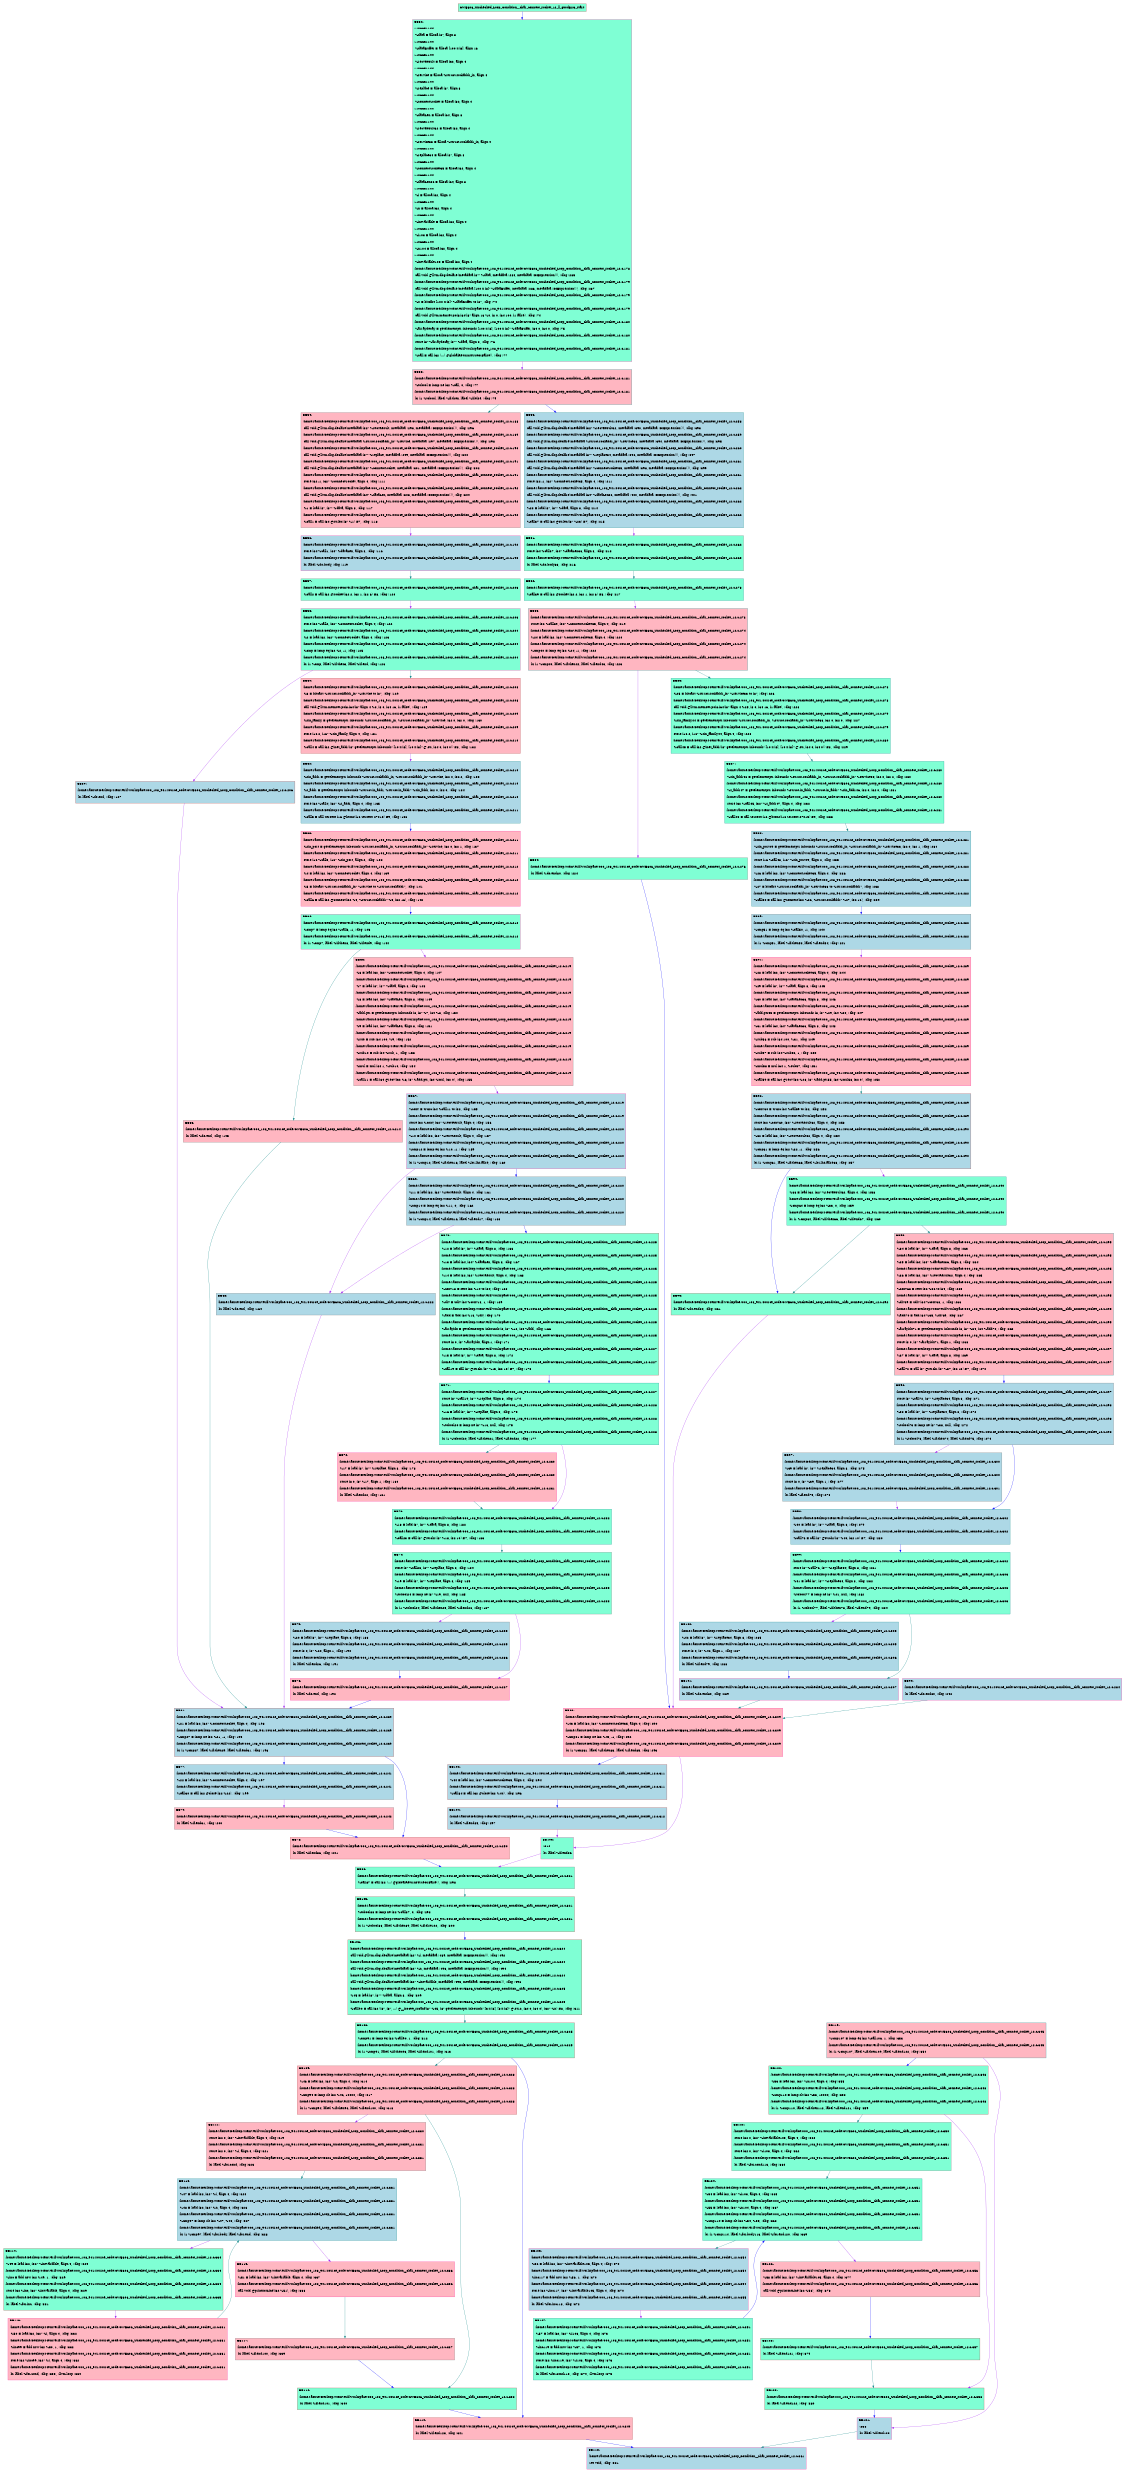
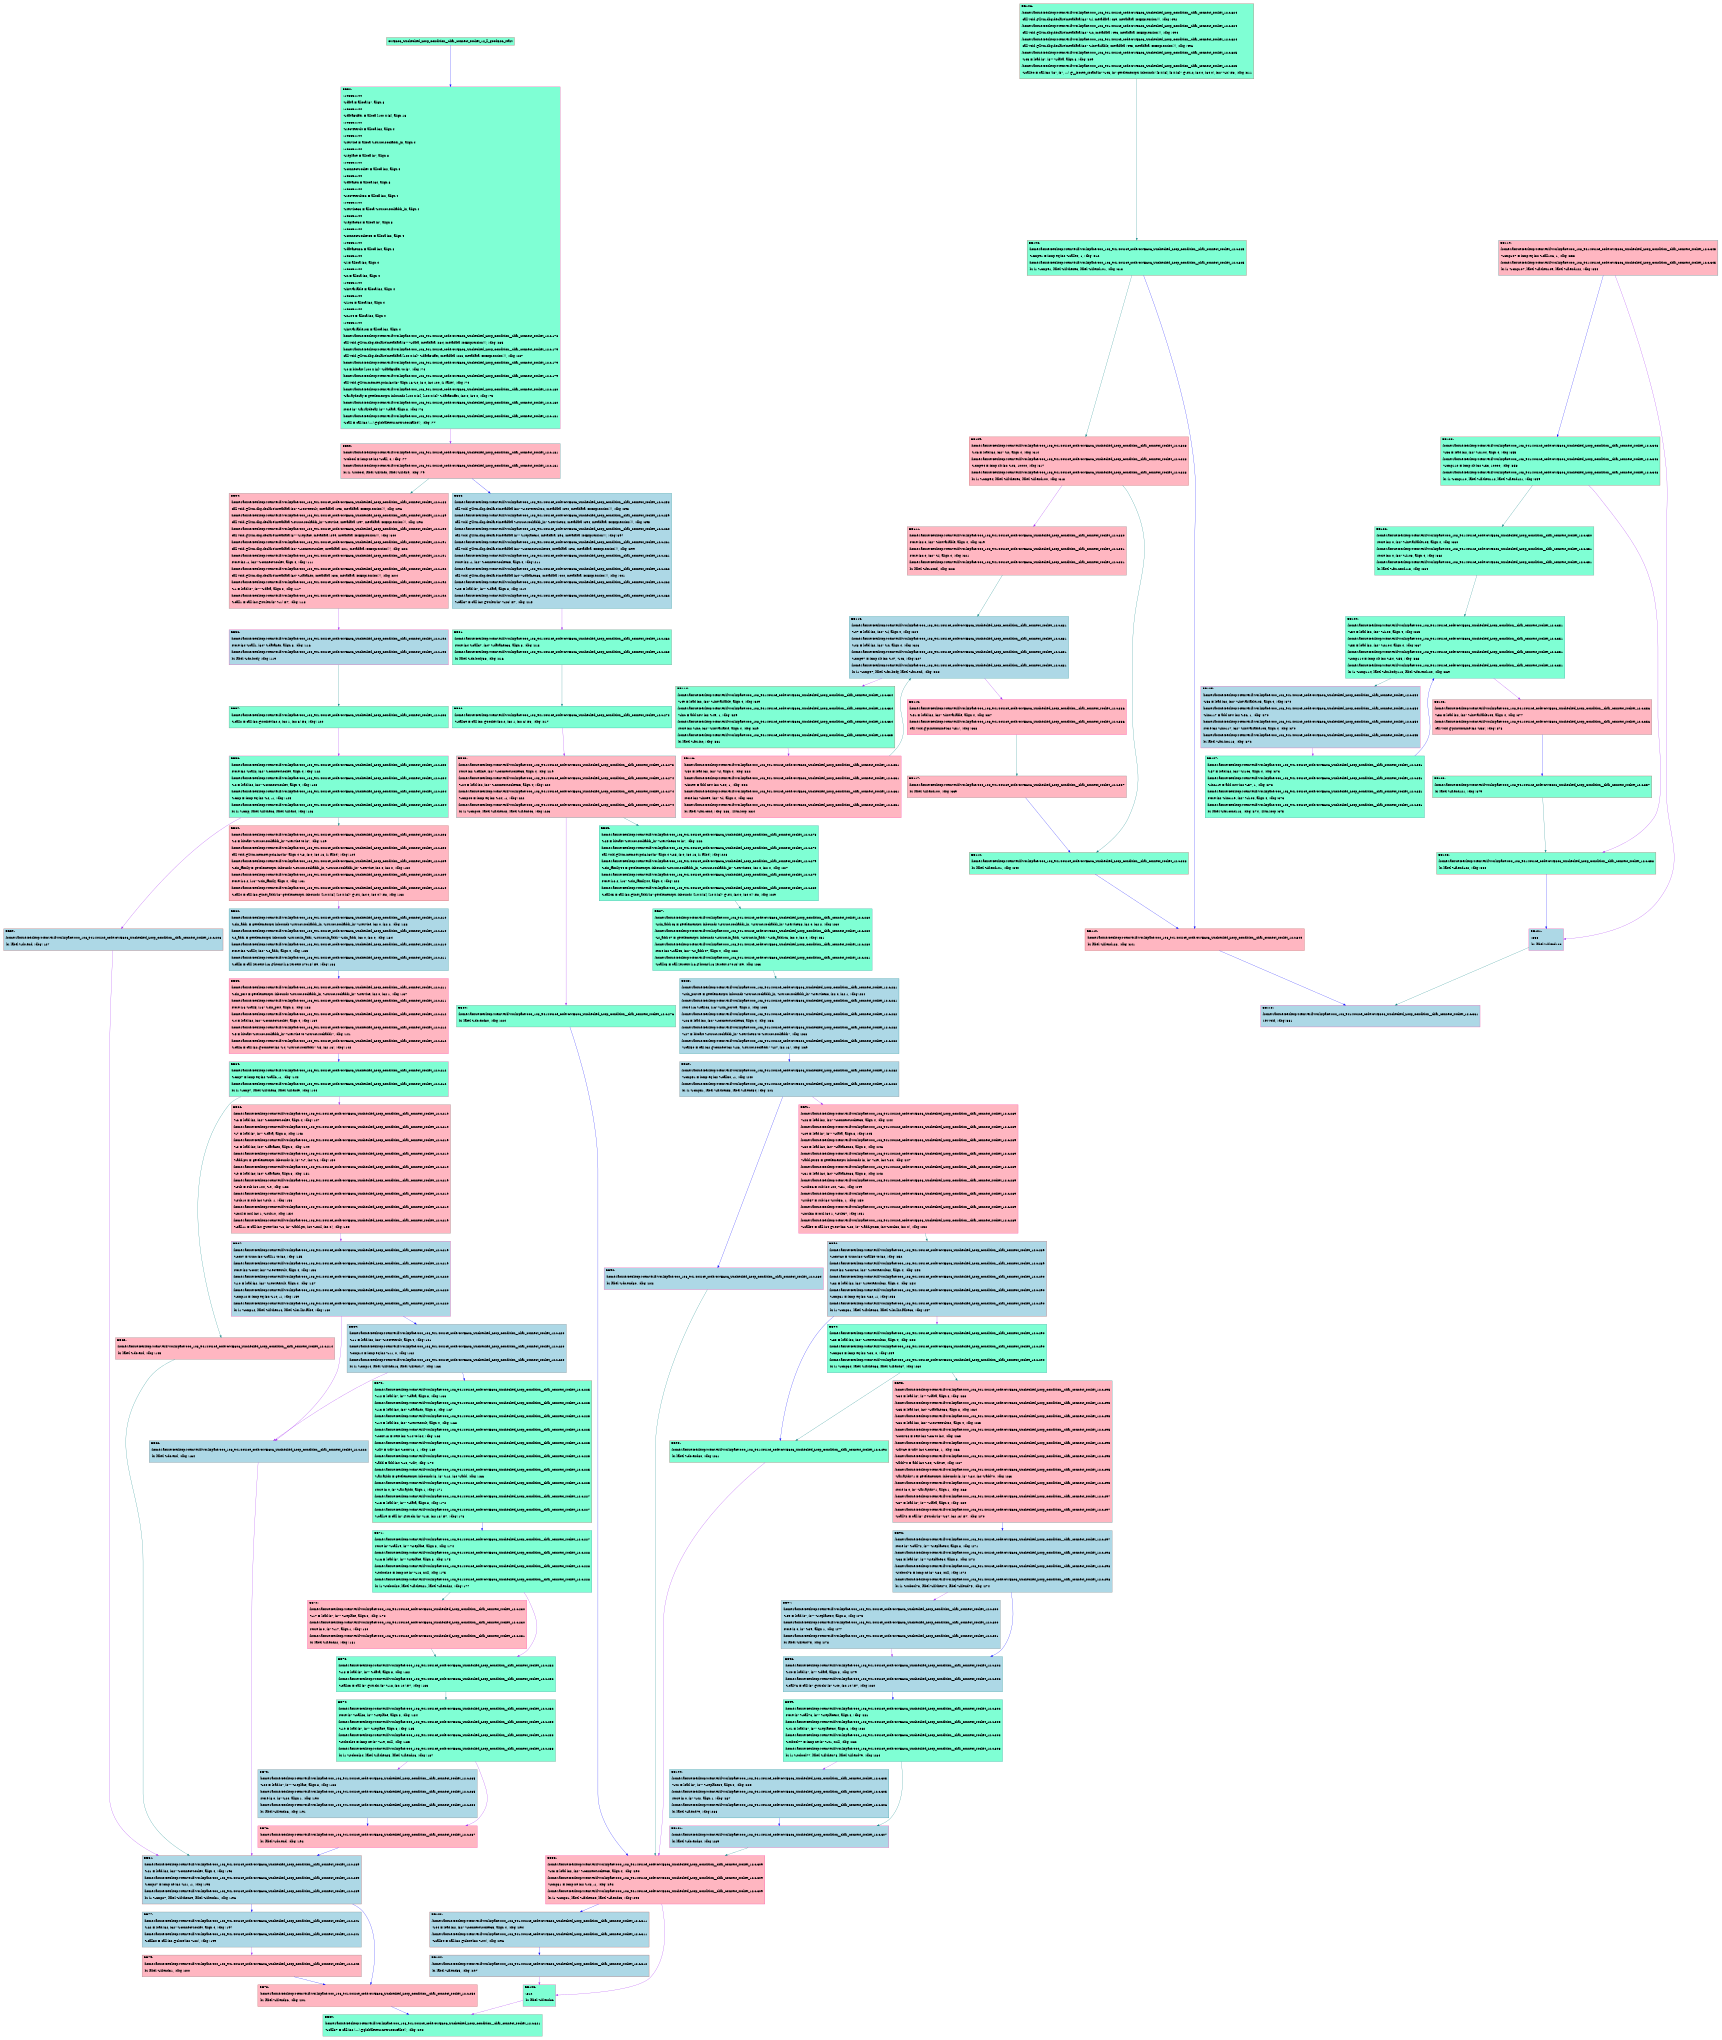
none -> (751, 1181)
(465, 1914) -> none
